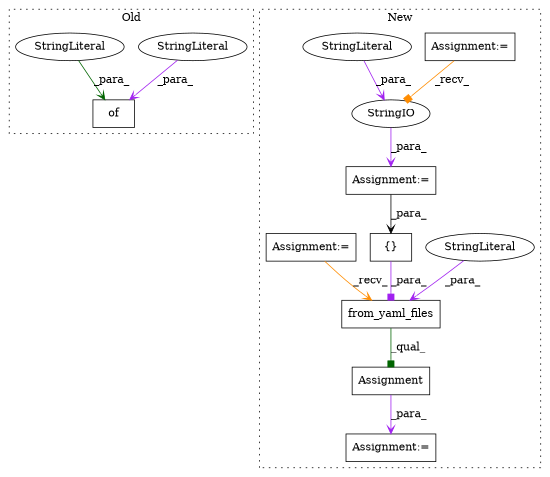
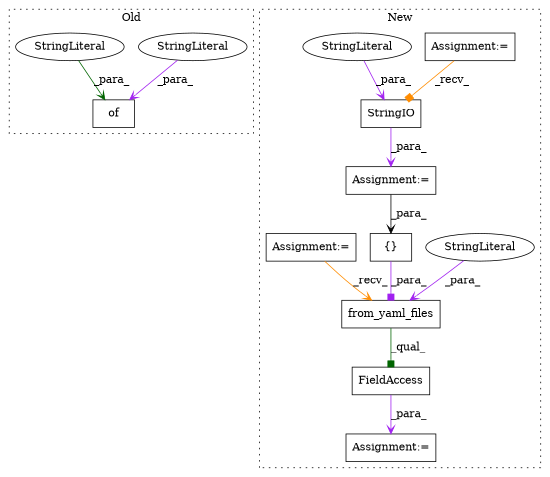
(391, 114) -> (391, 114)
(391, 381) -> (391, 381)
